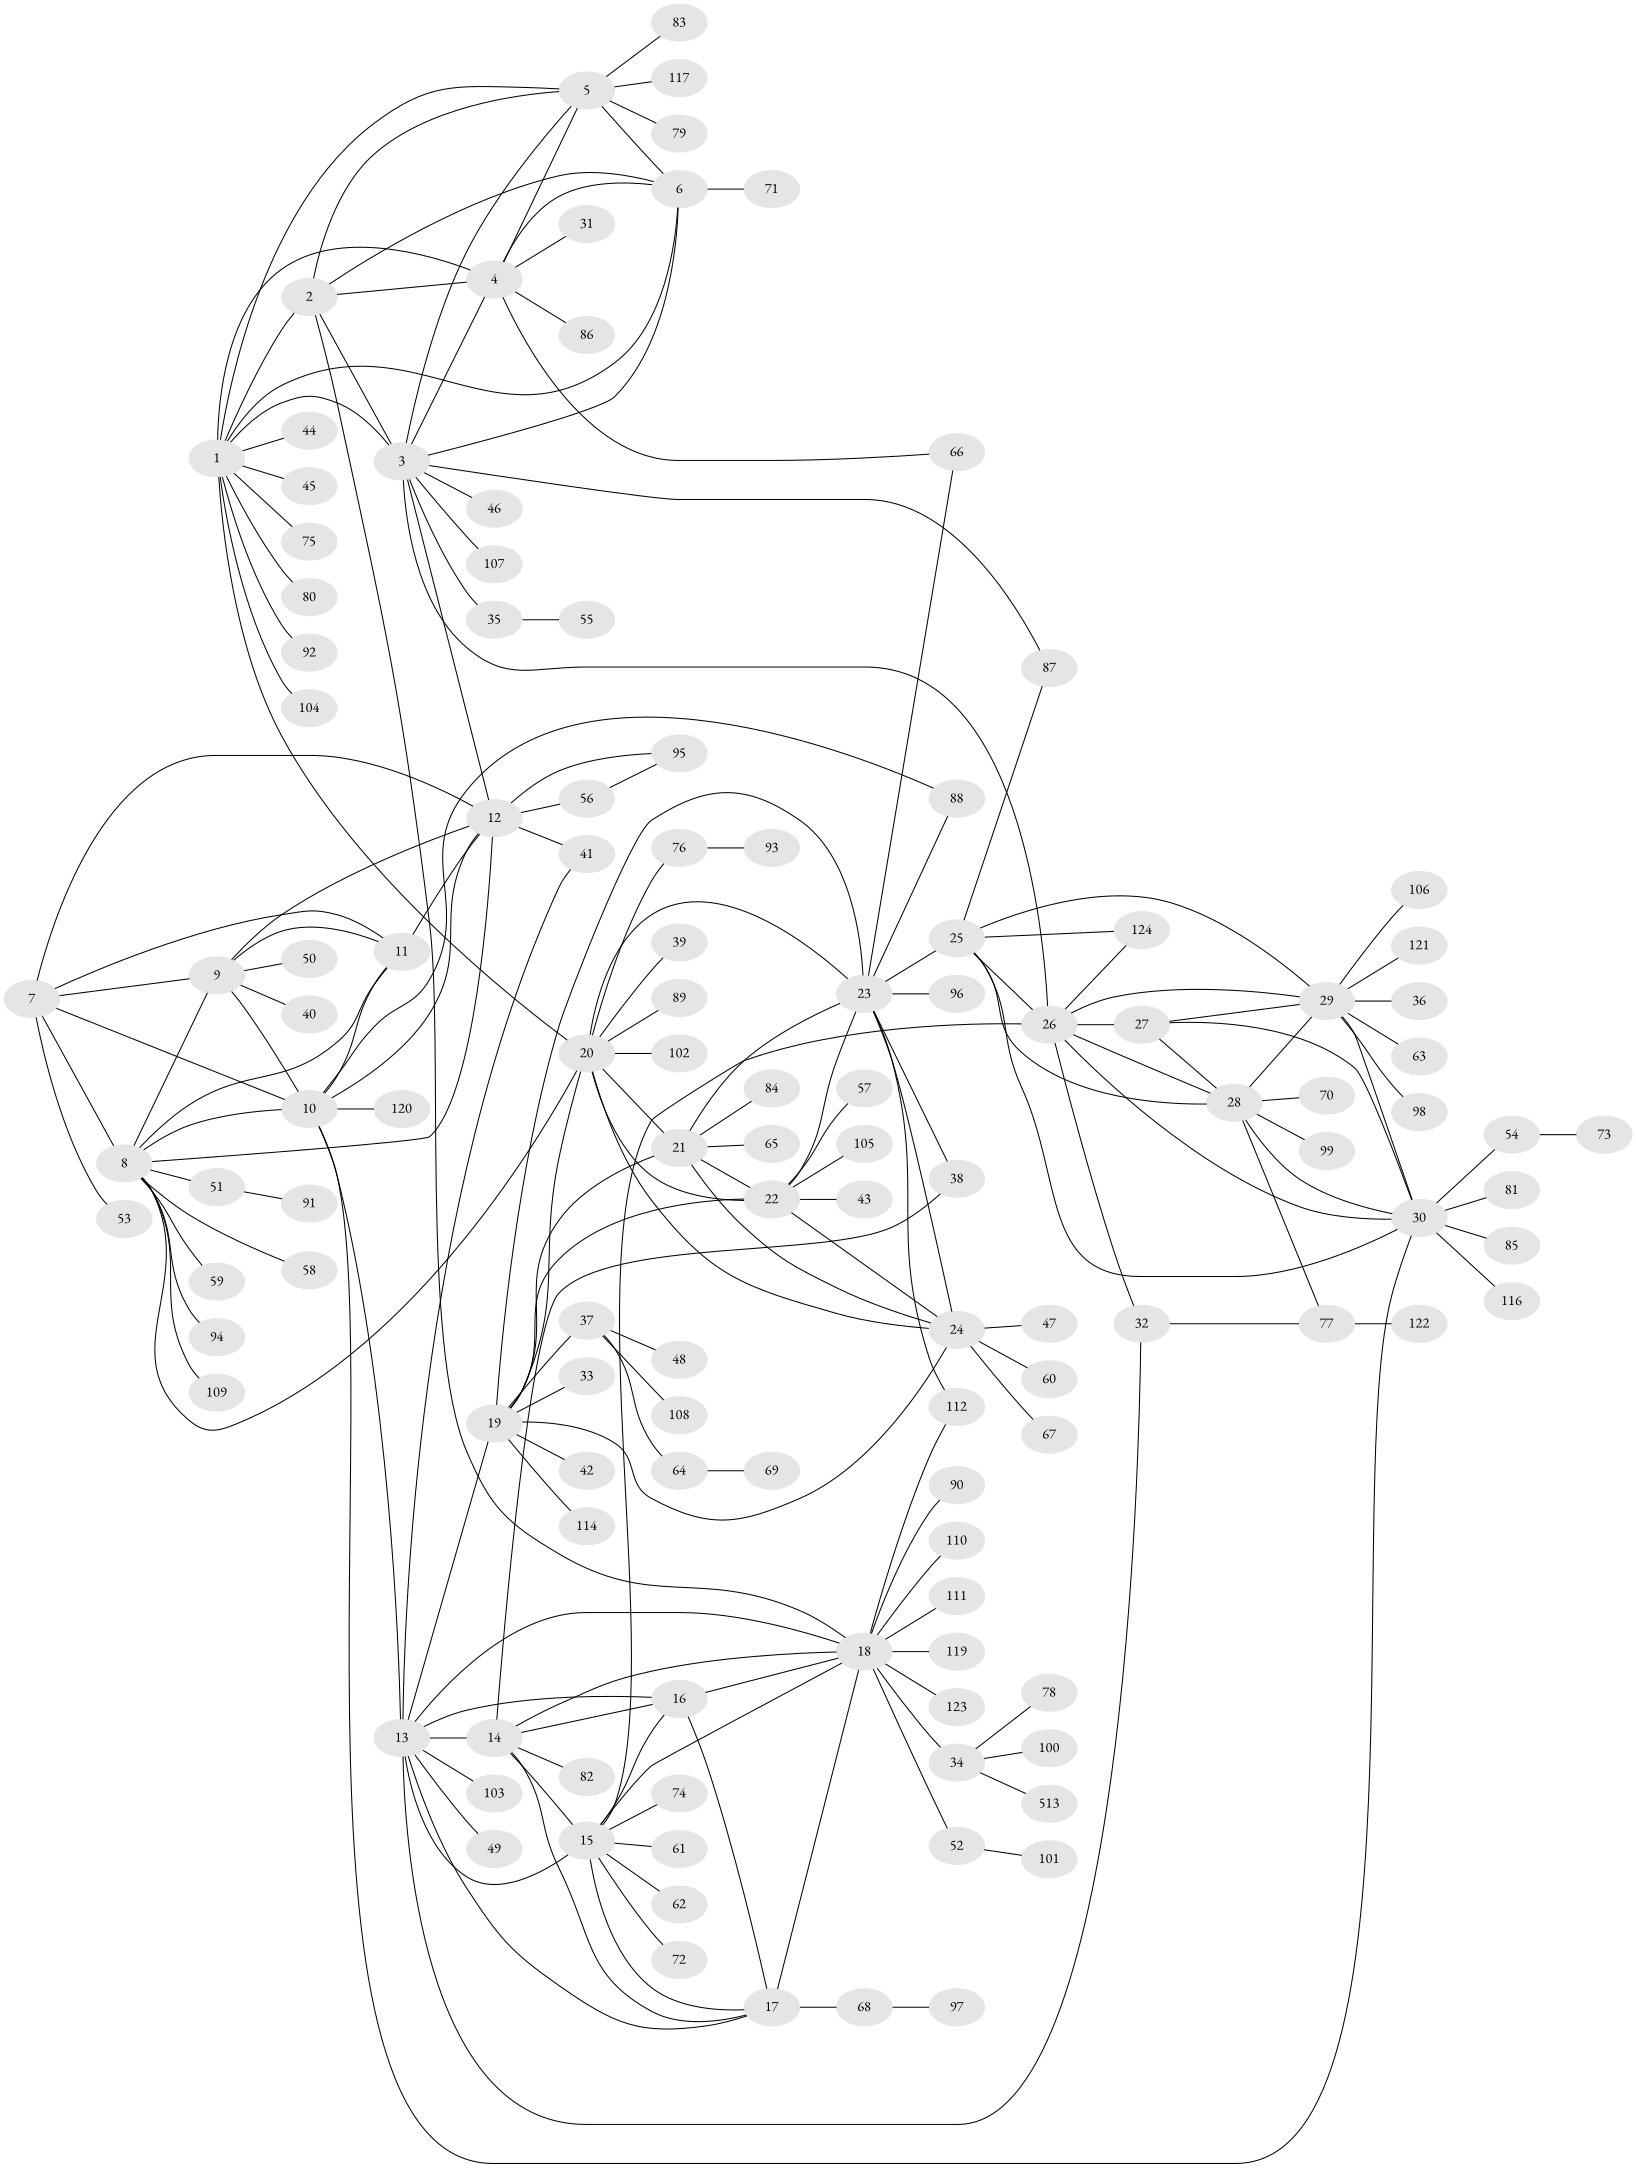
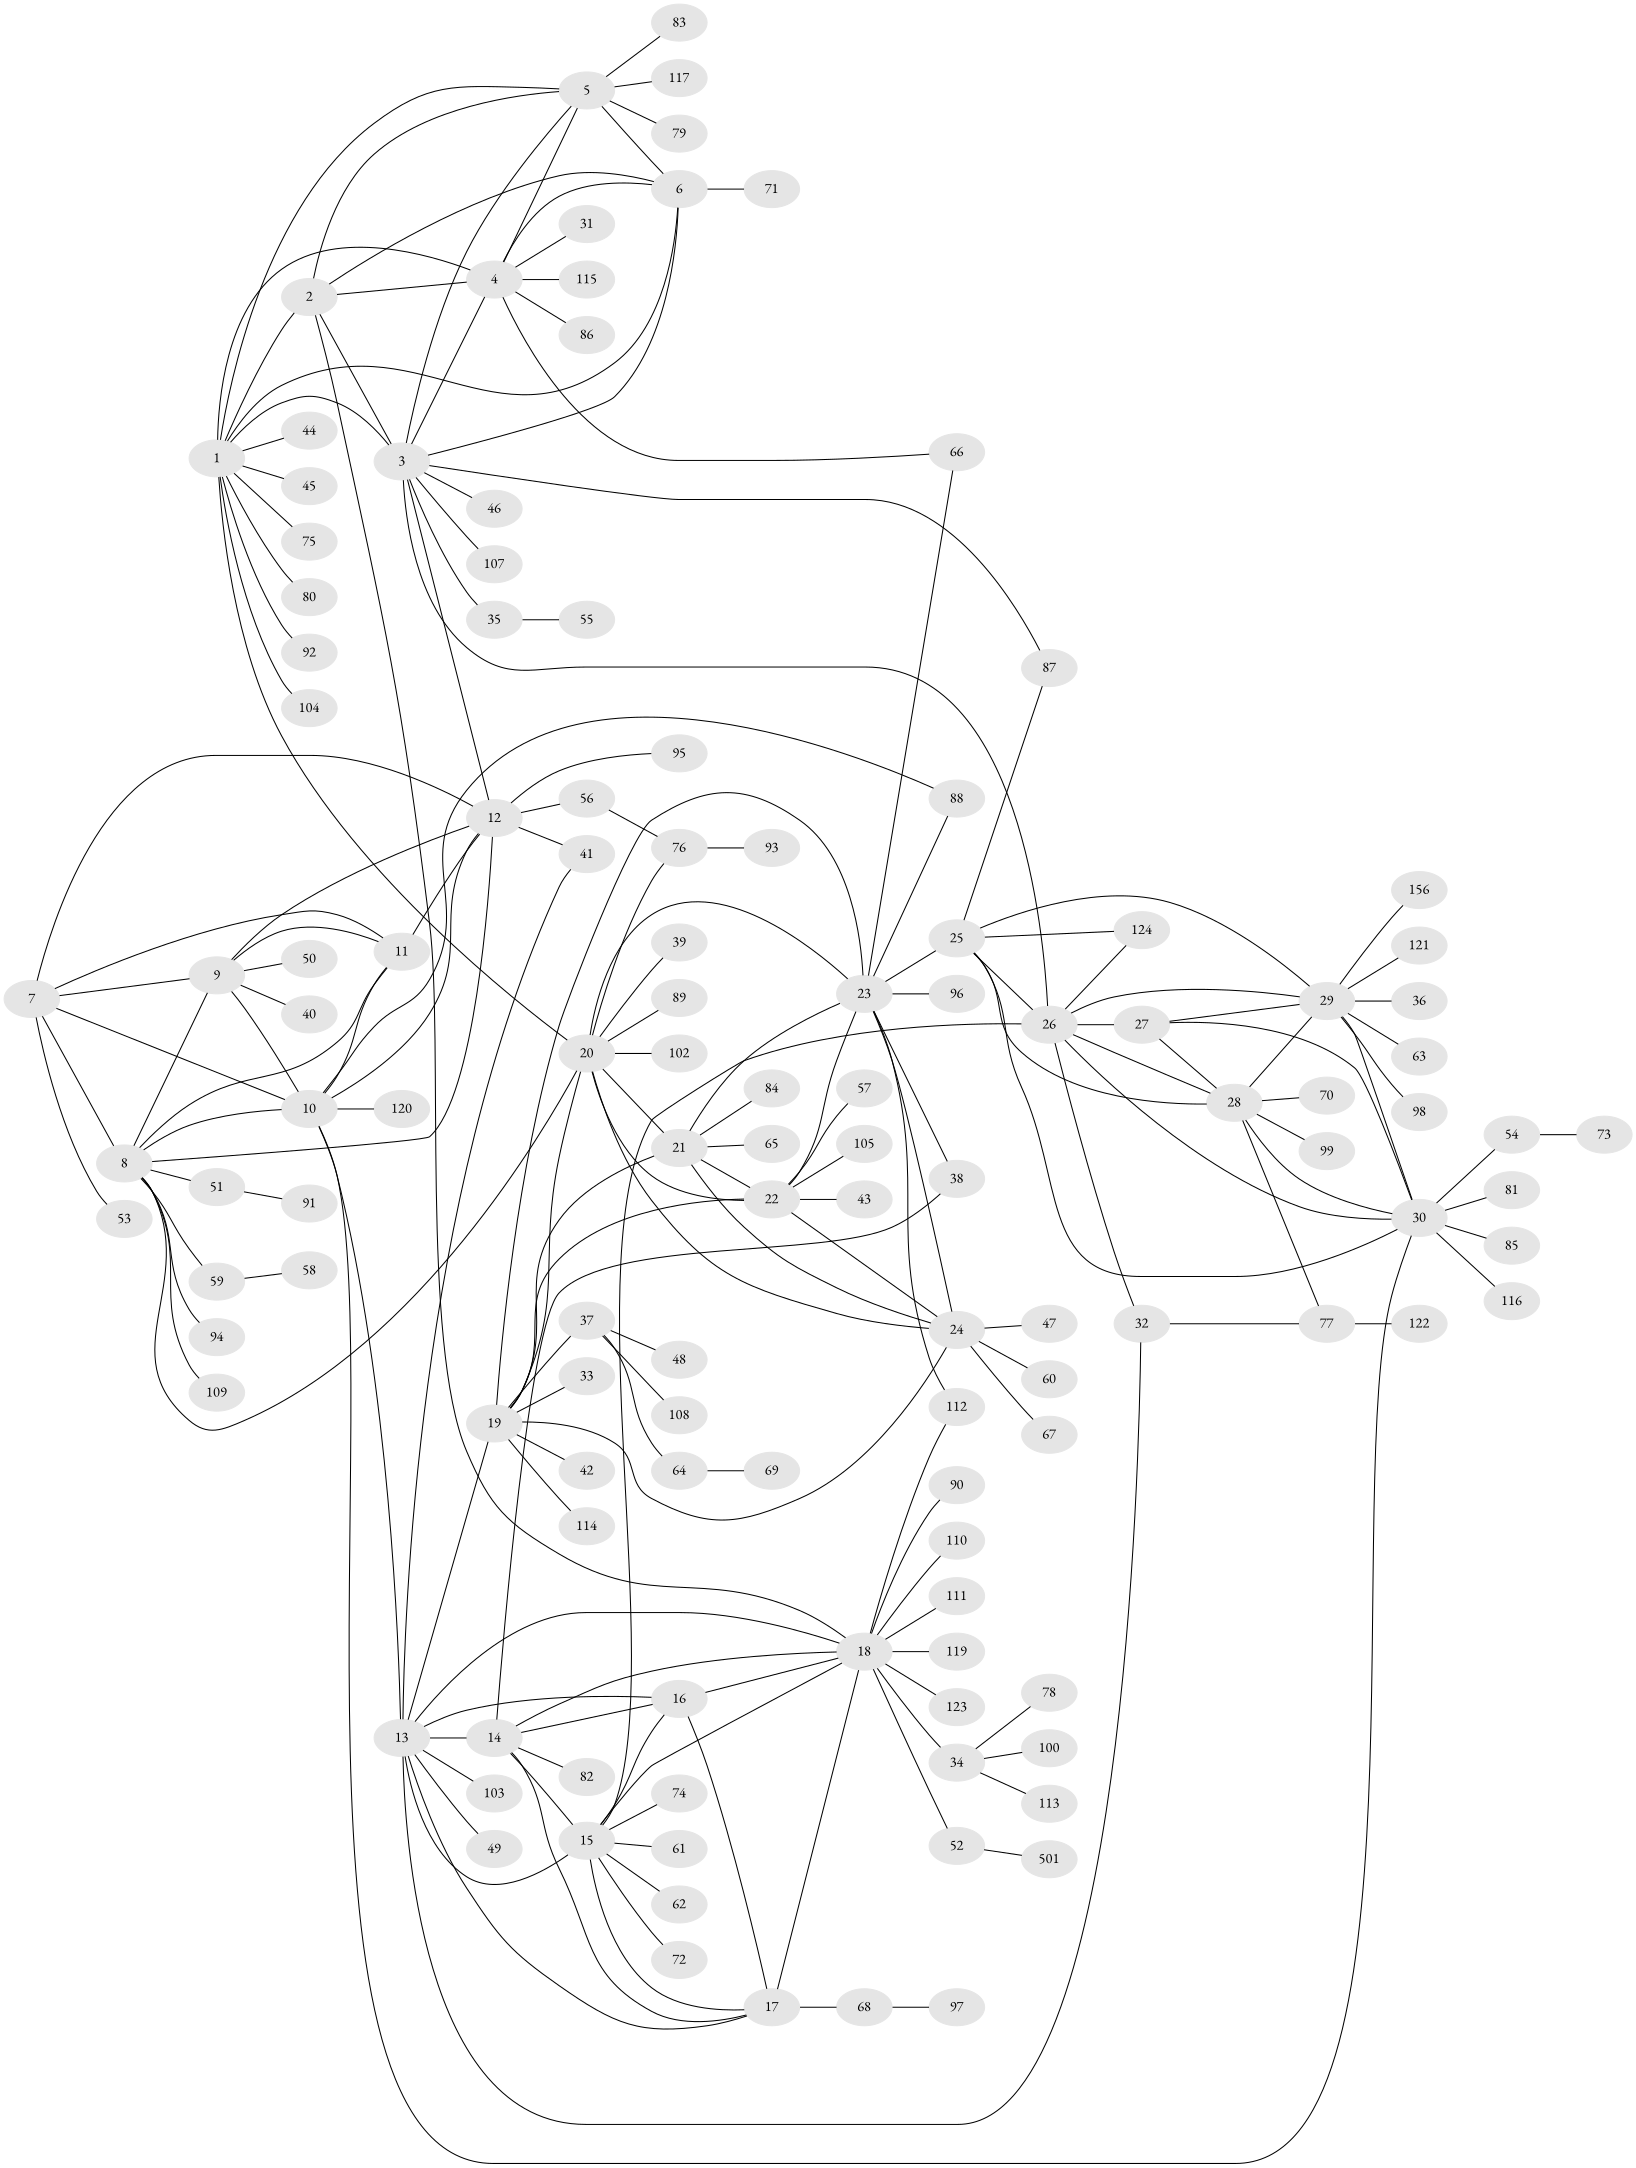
none -> (587, 280)
(633, 776) -> (633, 823)
(1419, 890) -> (1419, 890)
(209, 1226) -> (263, 1276)
(1049, 1804) -> (1049, 1804)
(1049, 1859) -> (1049, 1859)
